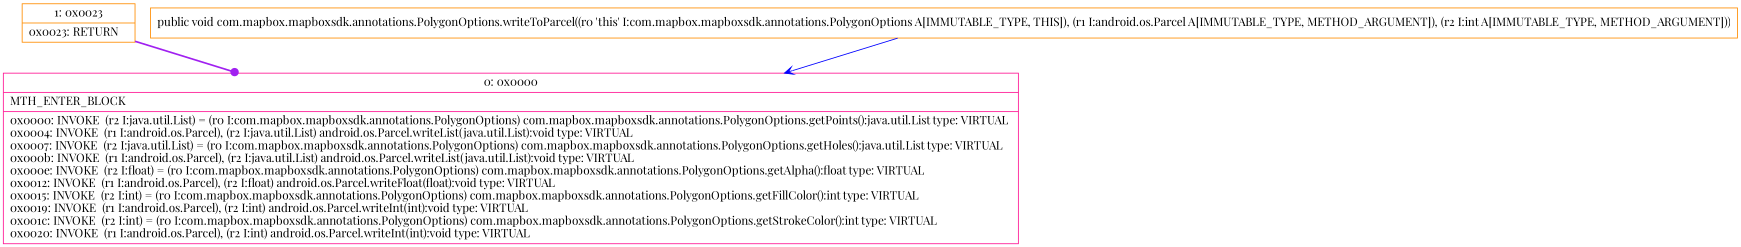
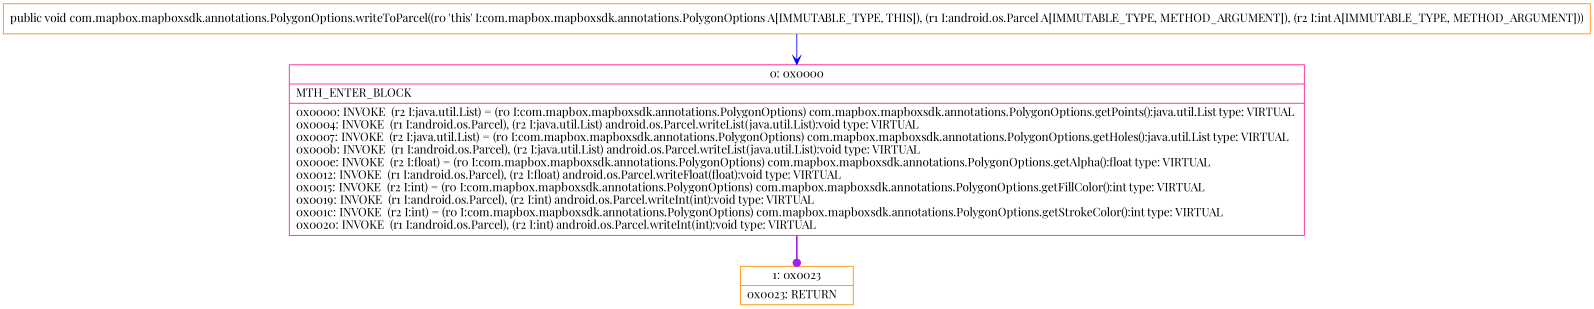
(183, 56) -> (797, 248)
